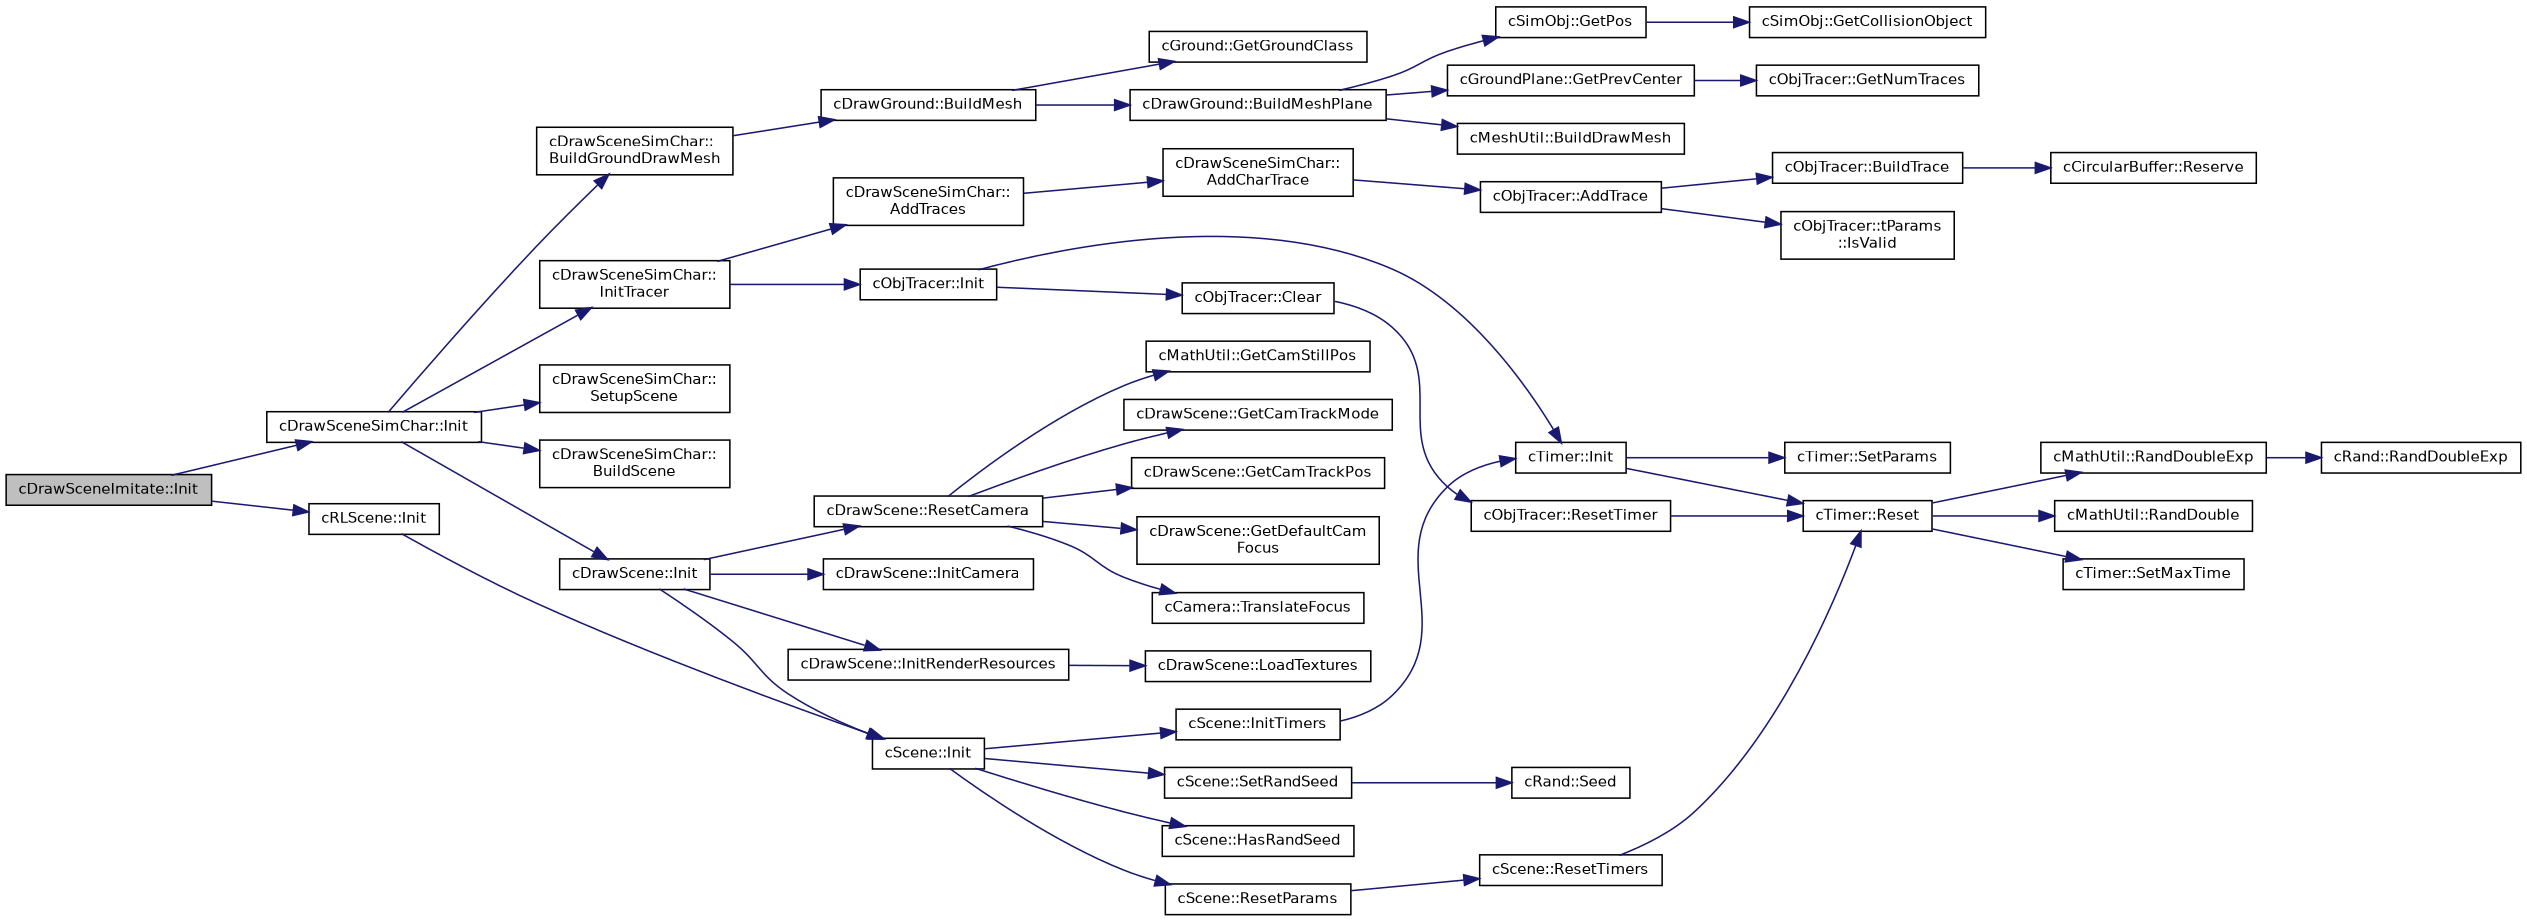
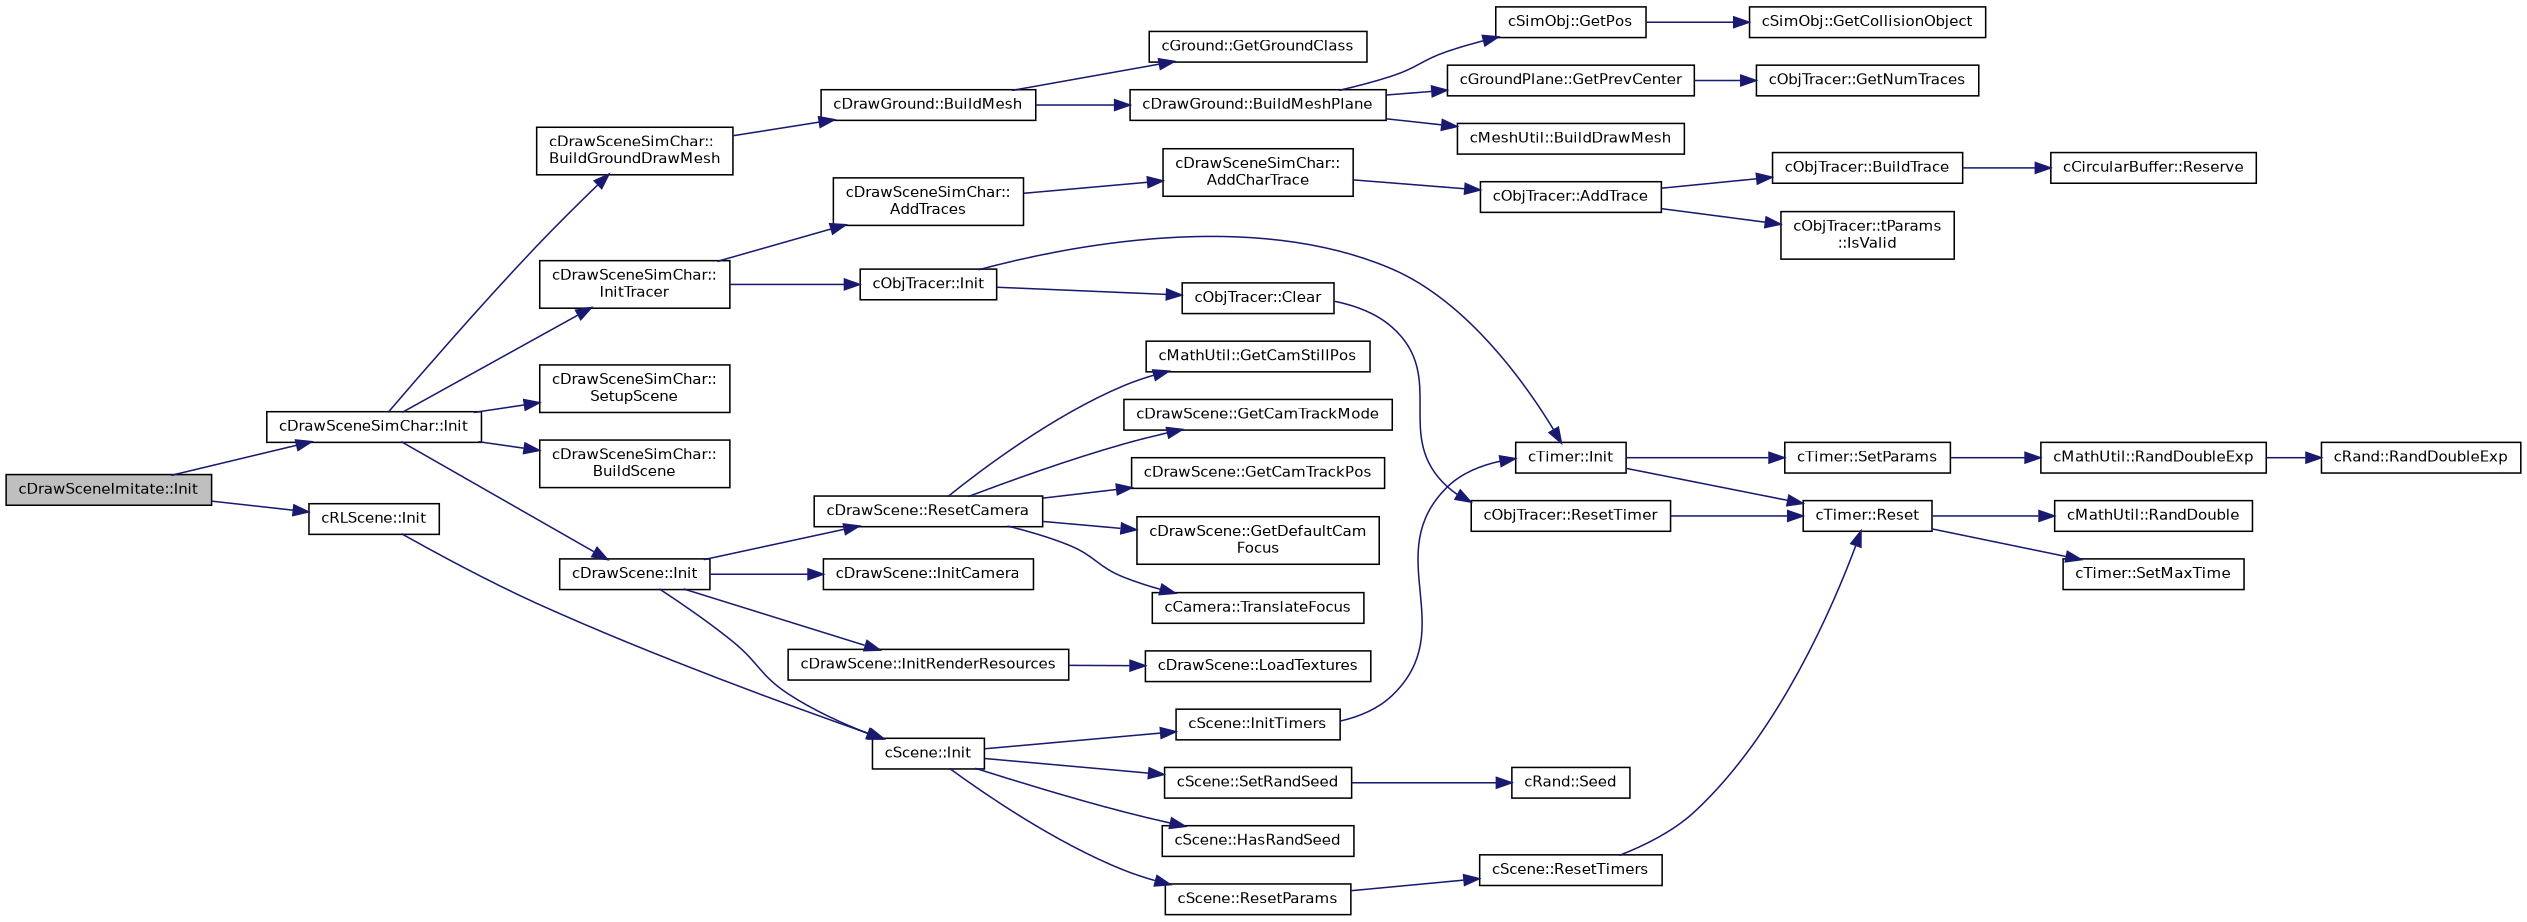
(1999, 489) -> (1988, 458)
